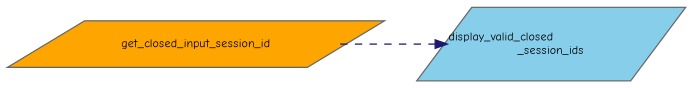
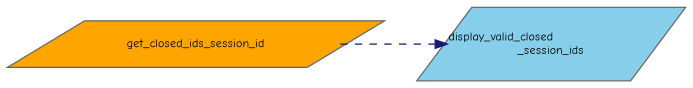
(196, 44) -> (196, 44)
